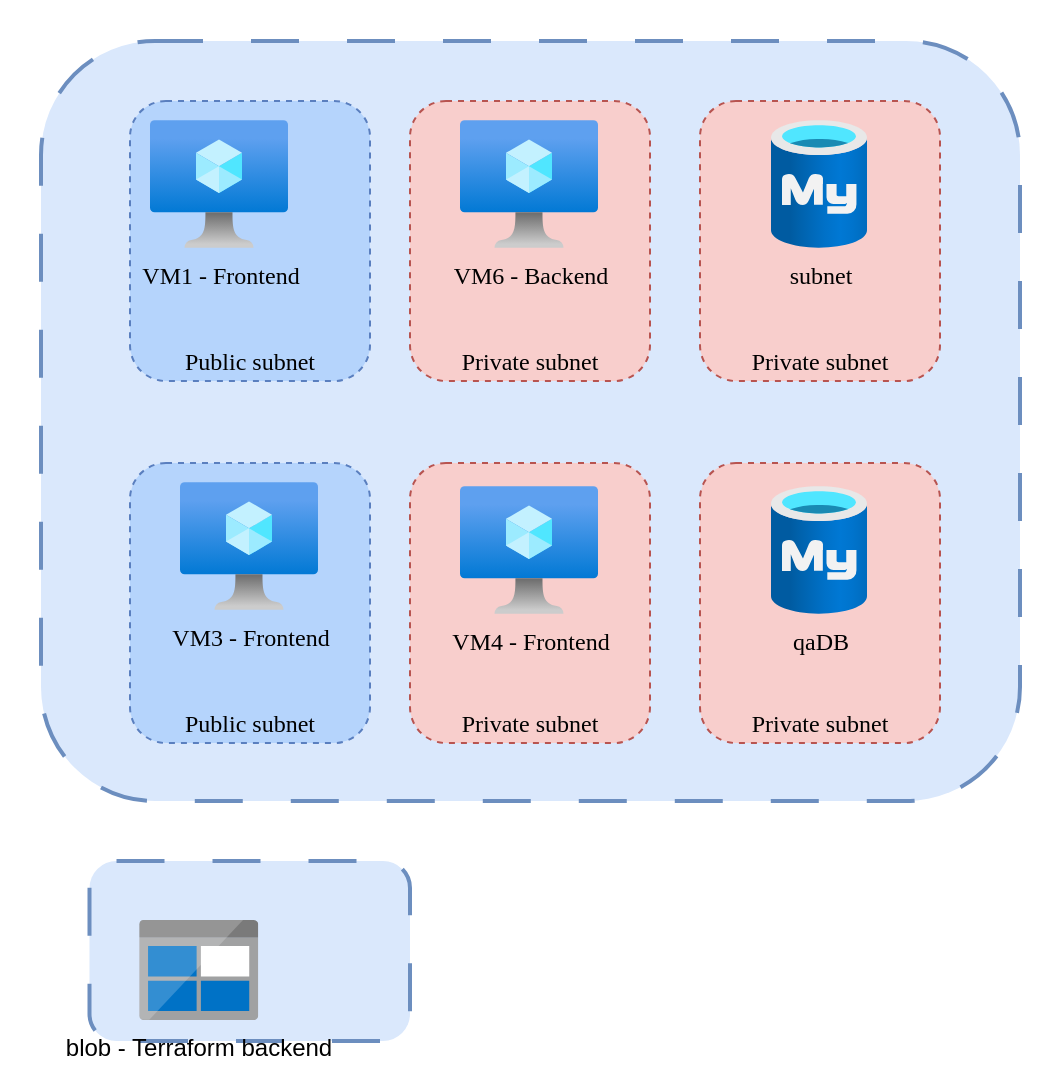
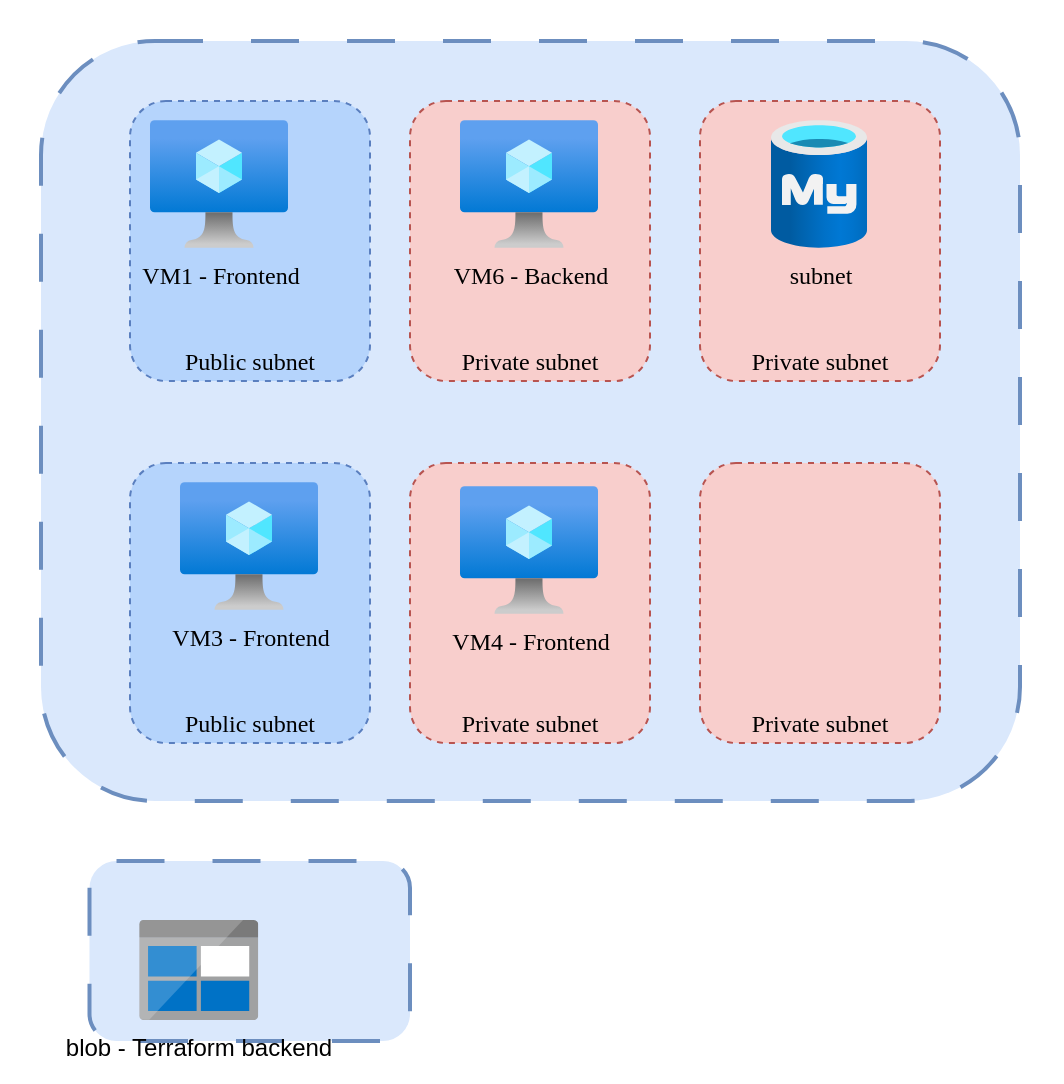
(820, 551) -> none
